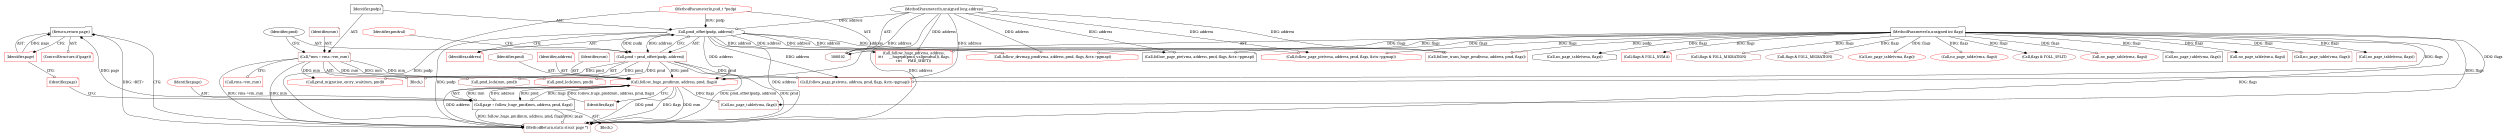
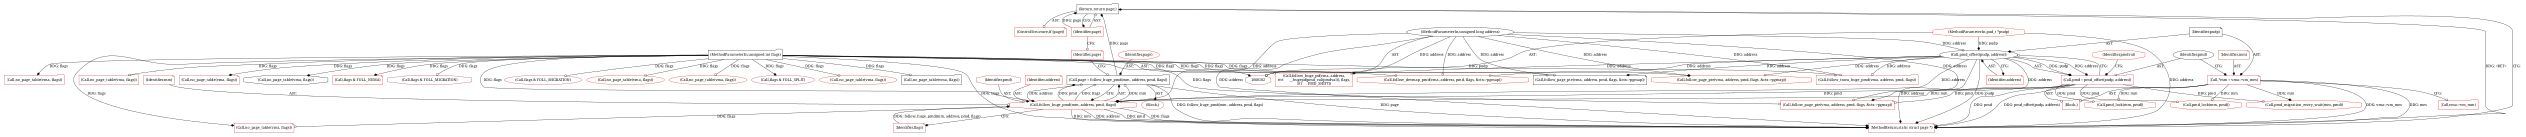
(423, 71) -> (2182, 80)
none -> (1105, 93)
